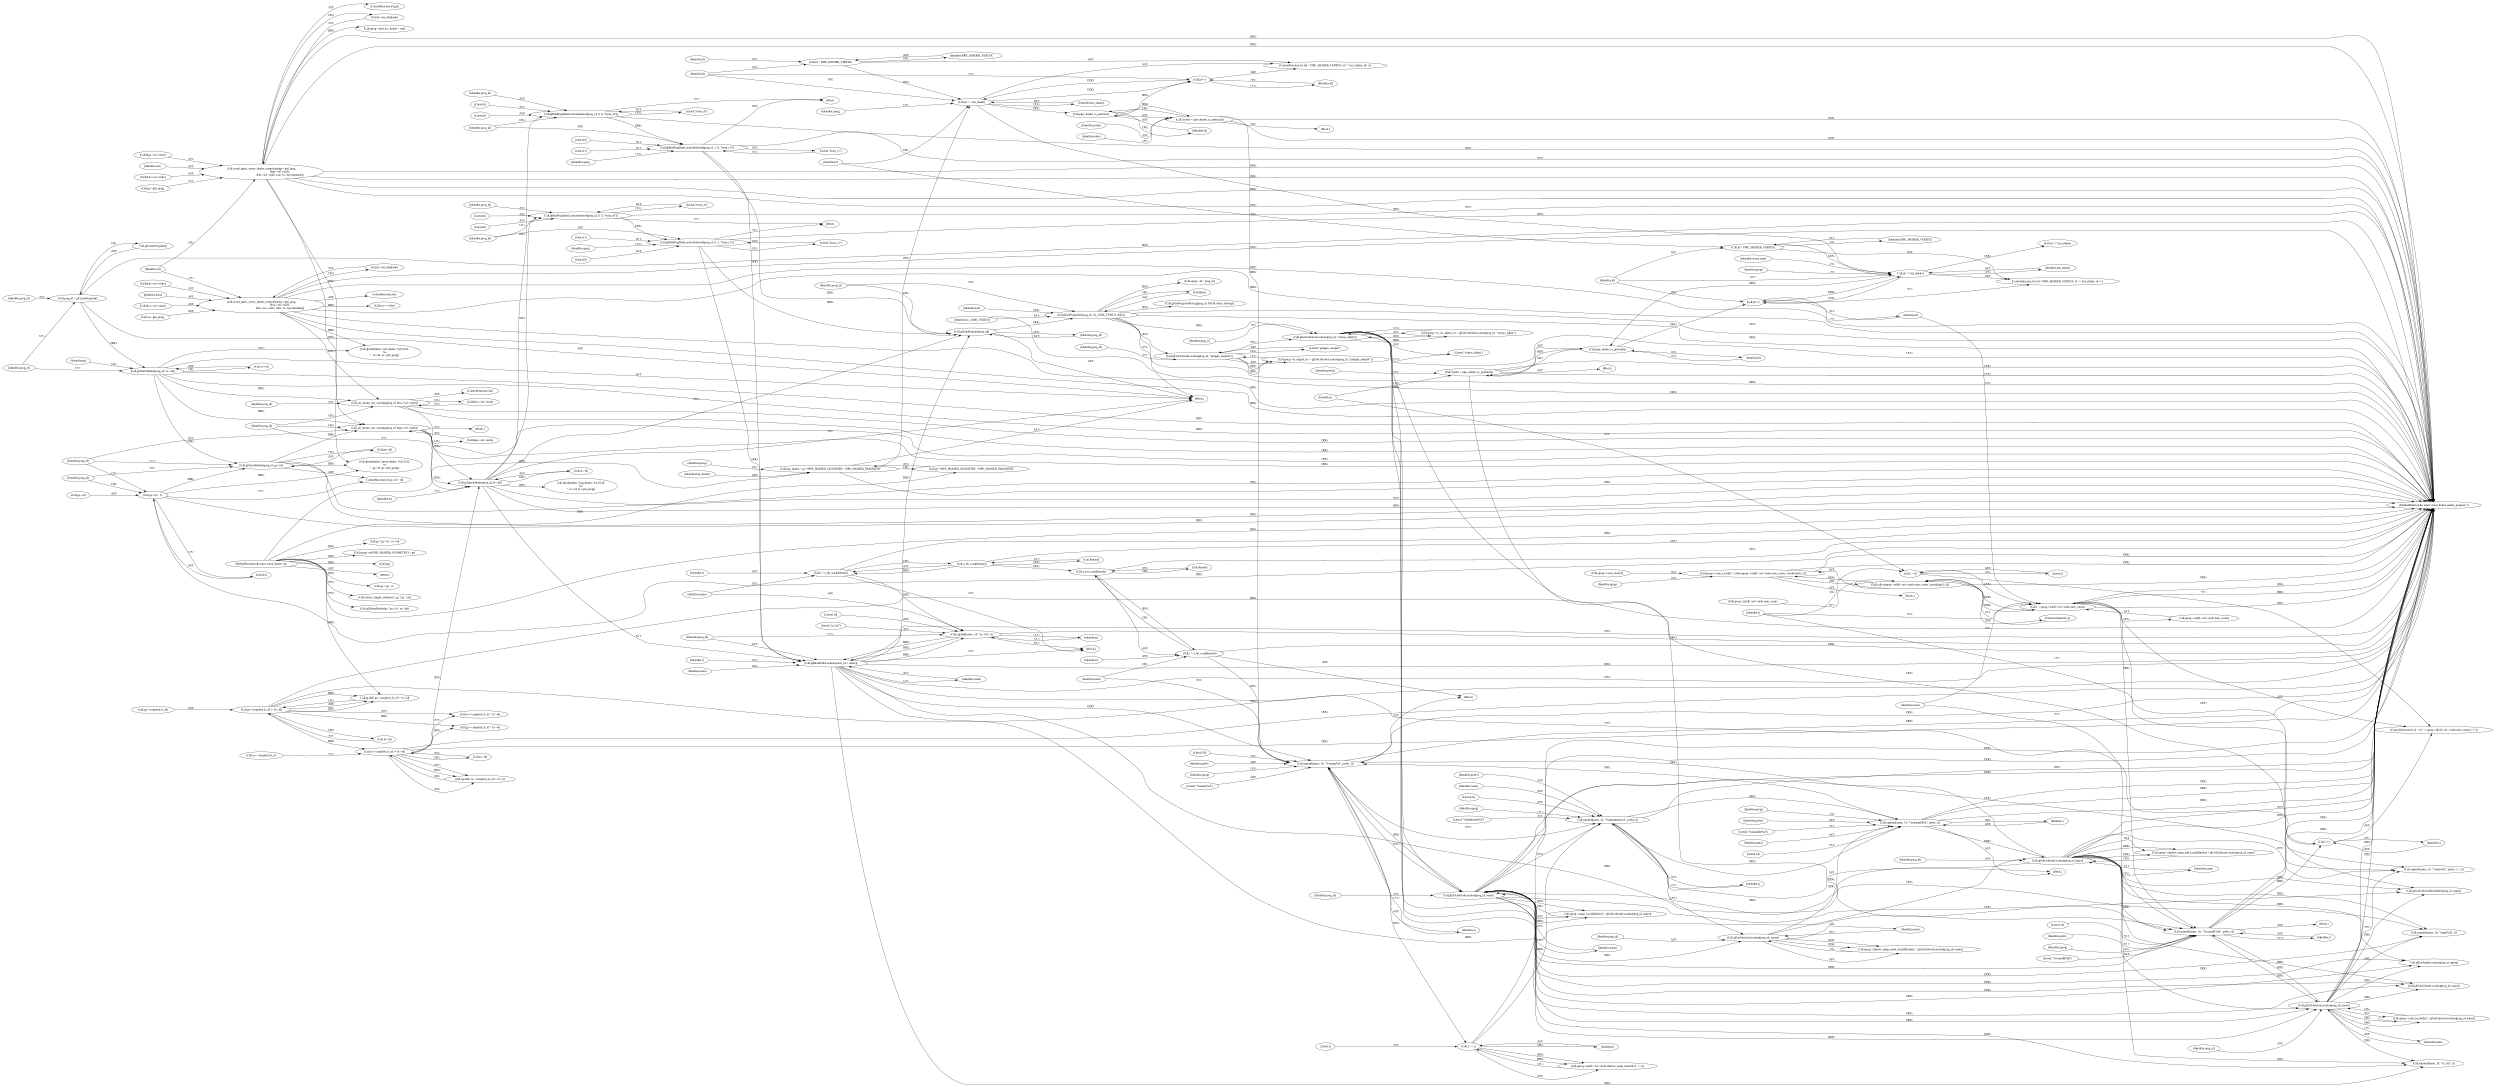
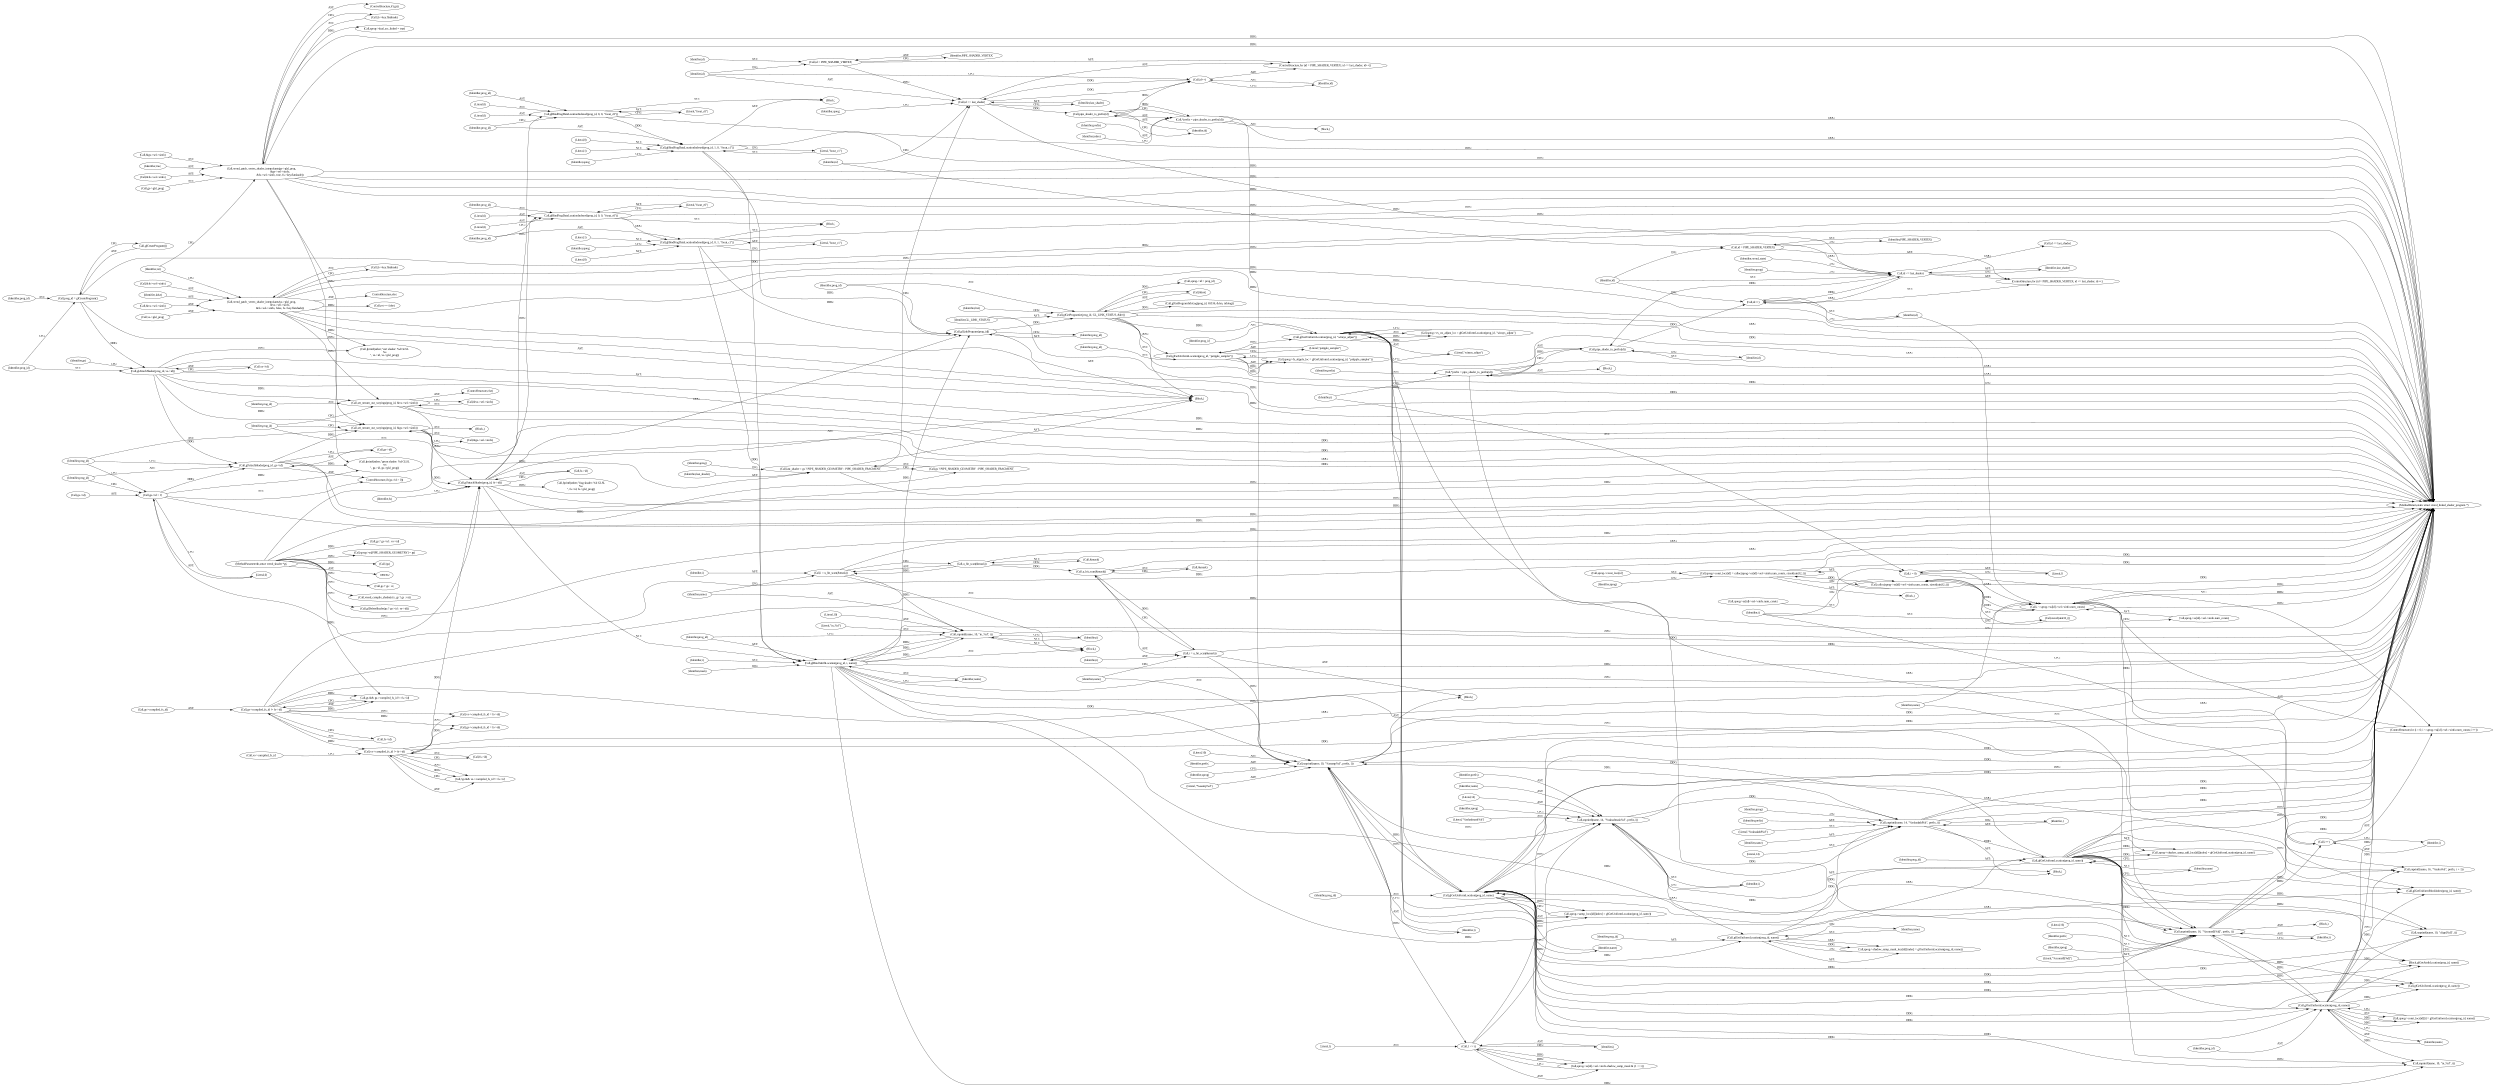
none -> (405, 631)
(831, 663) -> (831, 663)
(2434, 963) -> (2434, 963)
